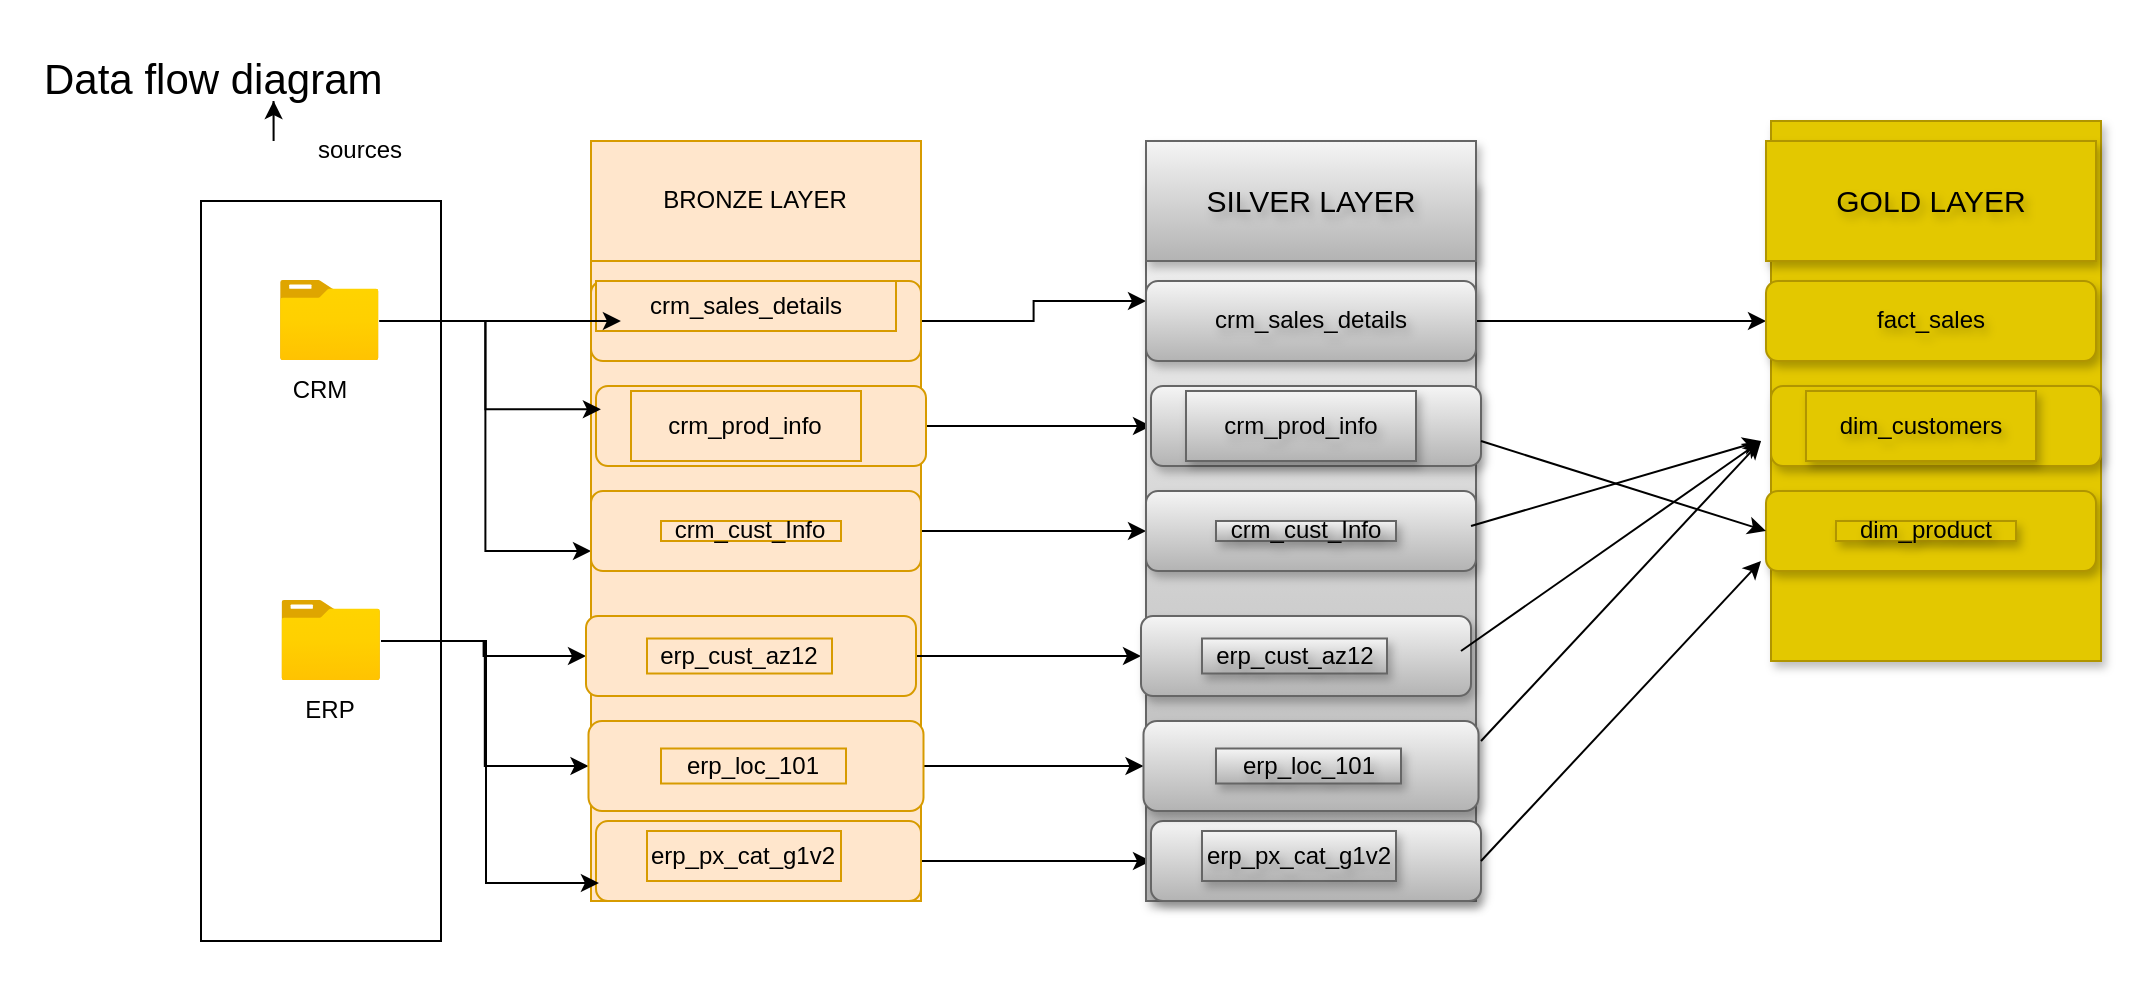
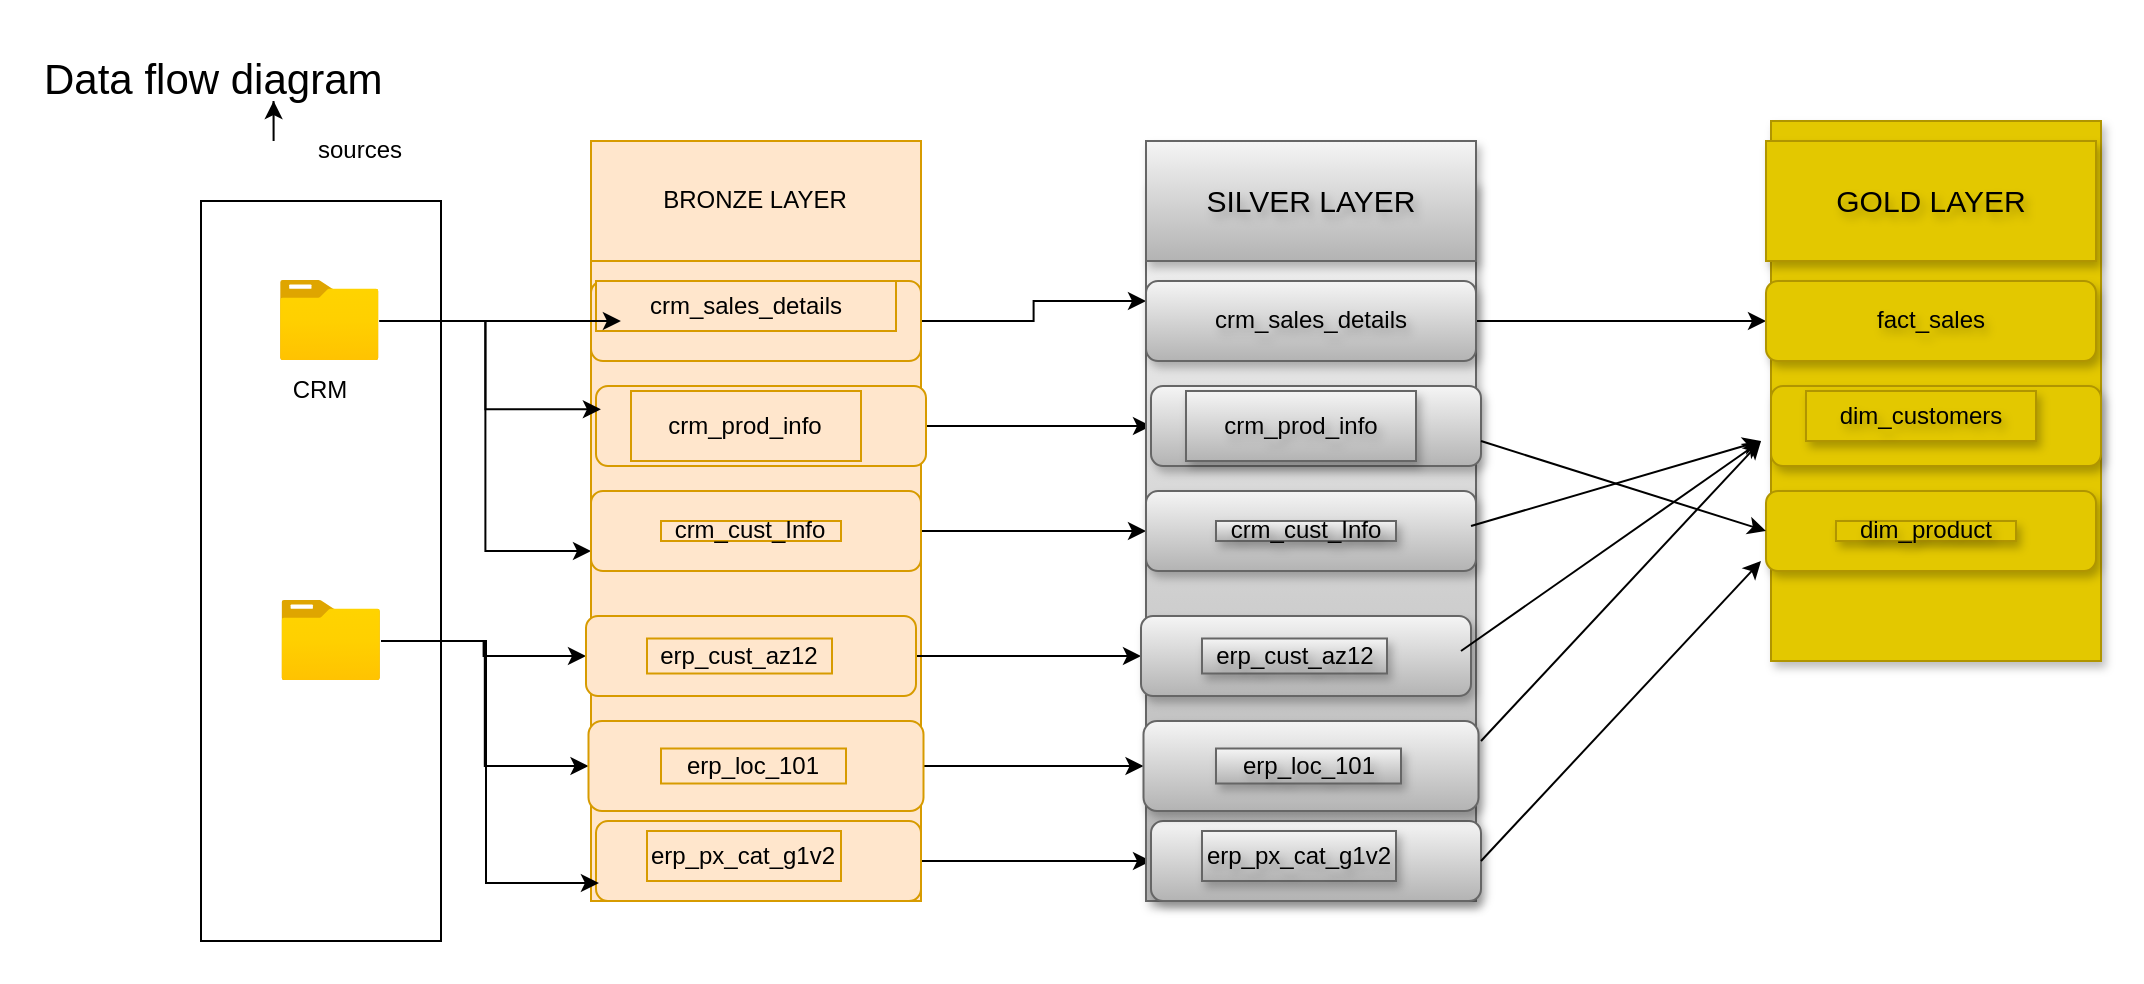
(1921, 426) -> (1921, 416)
(332, 711) -> none
